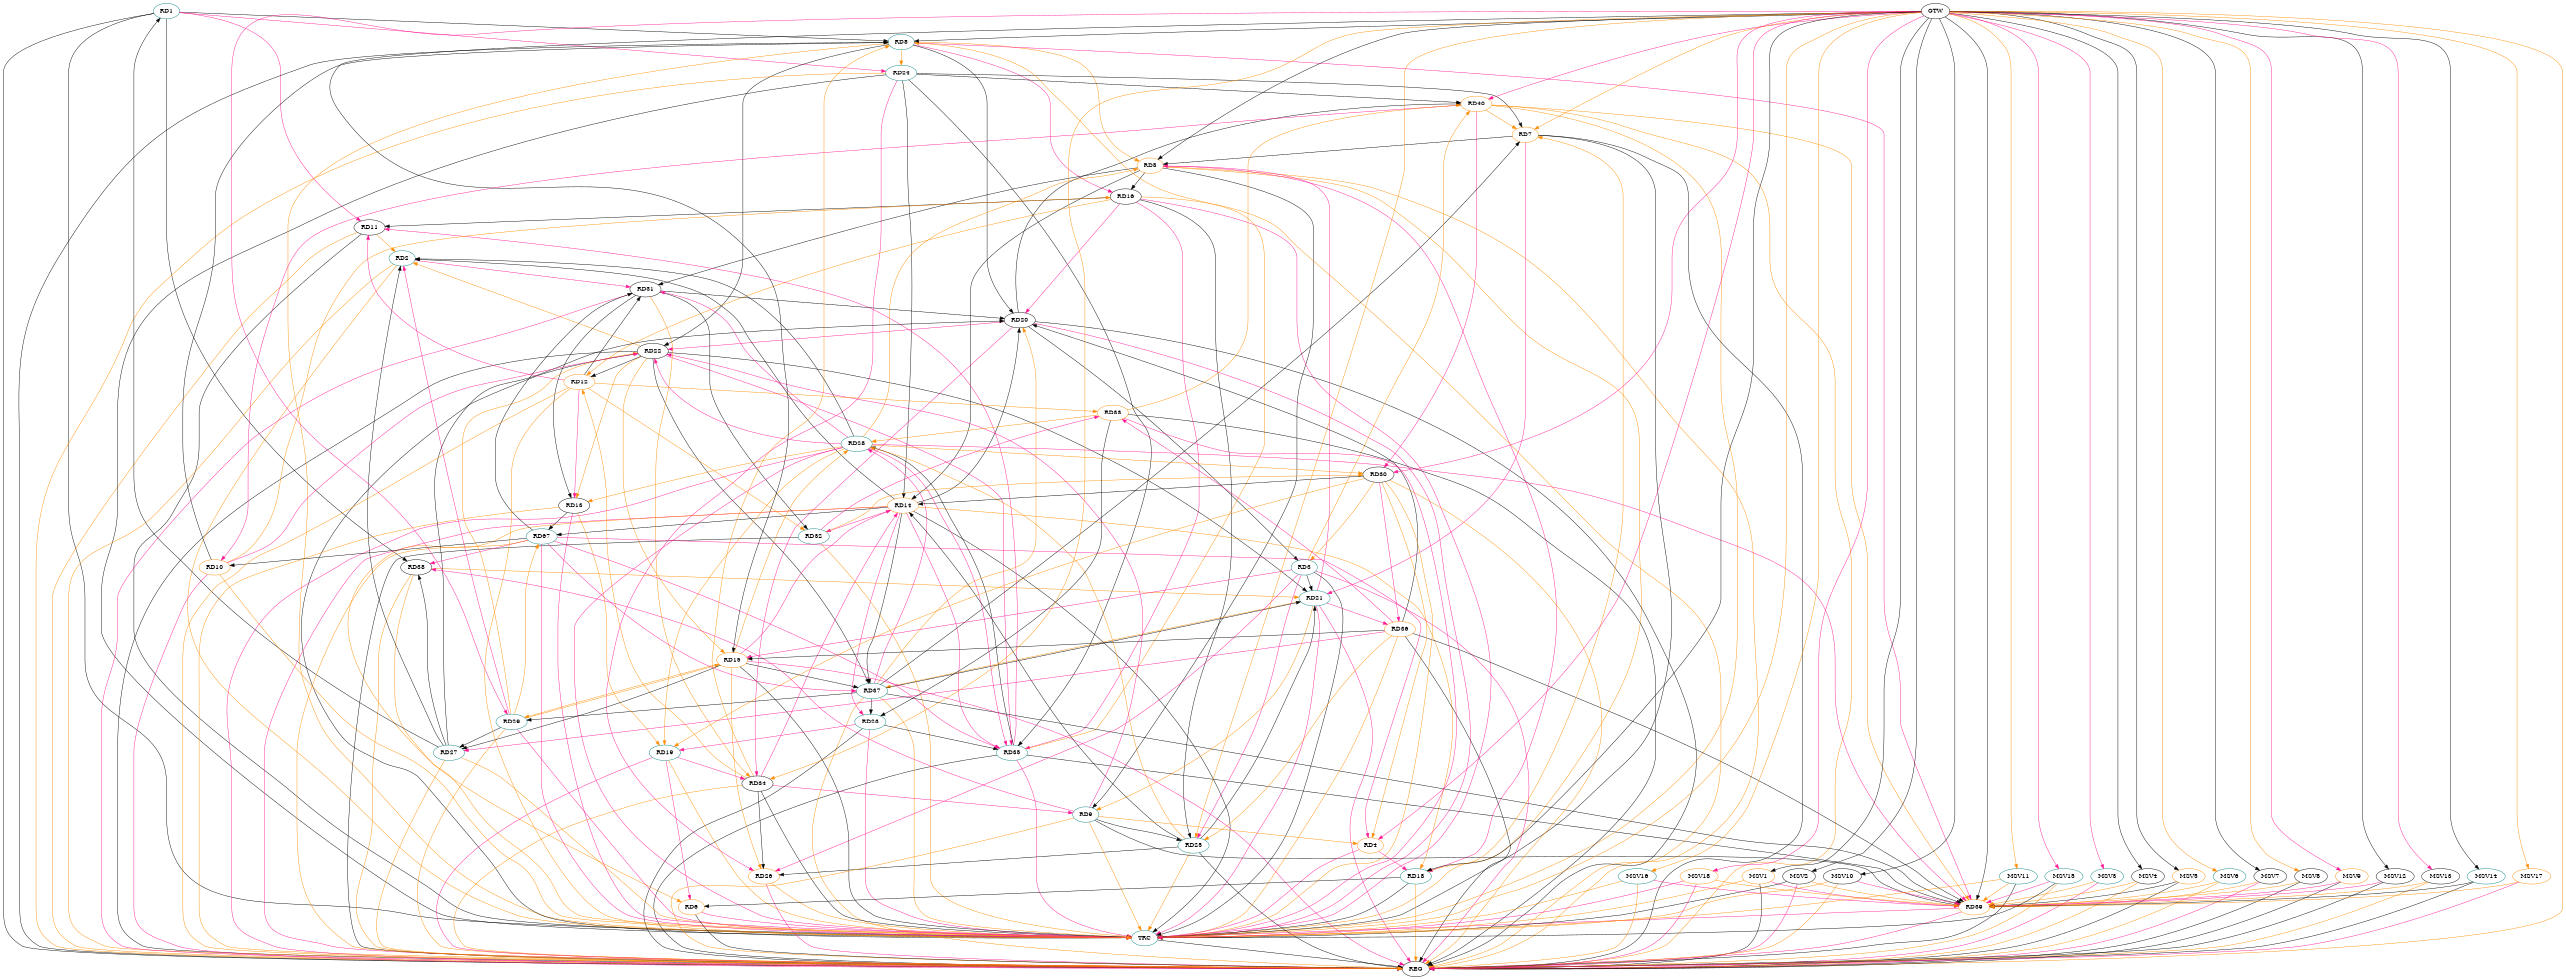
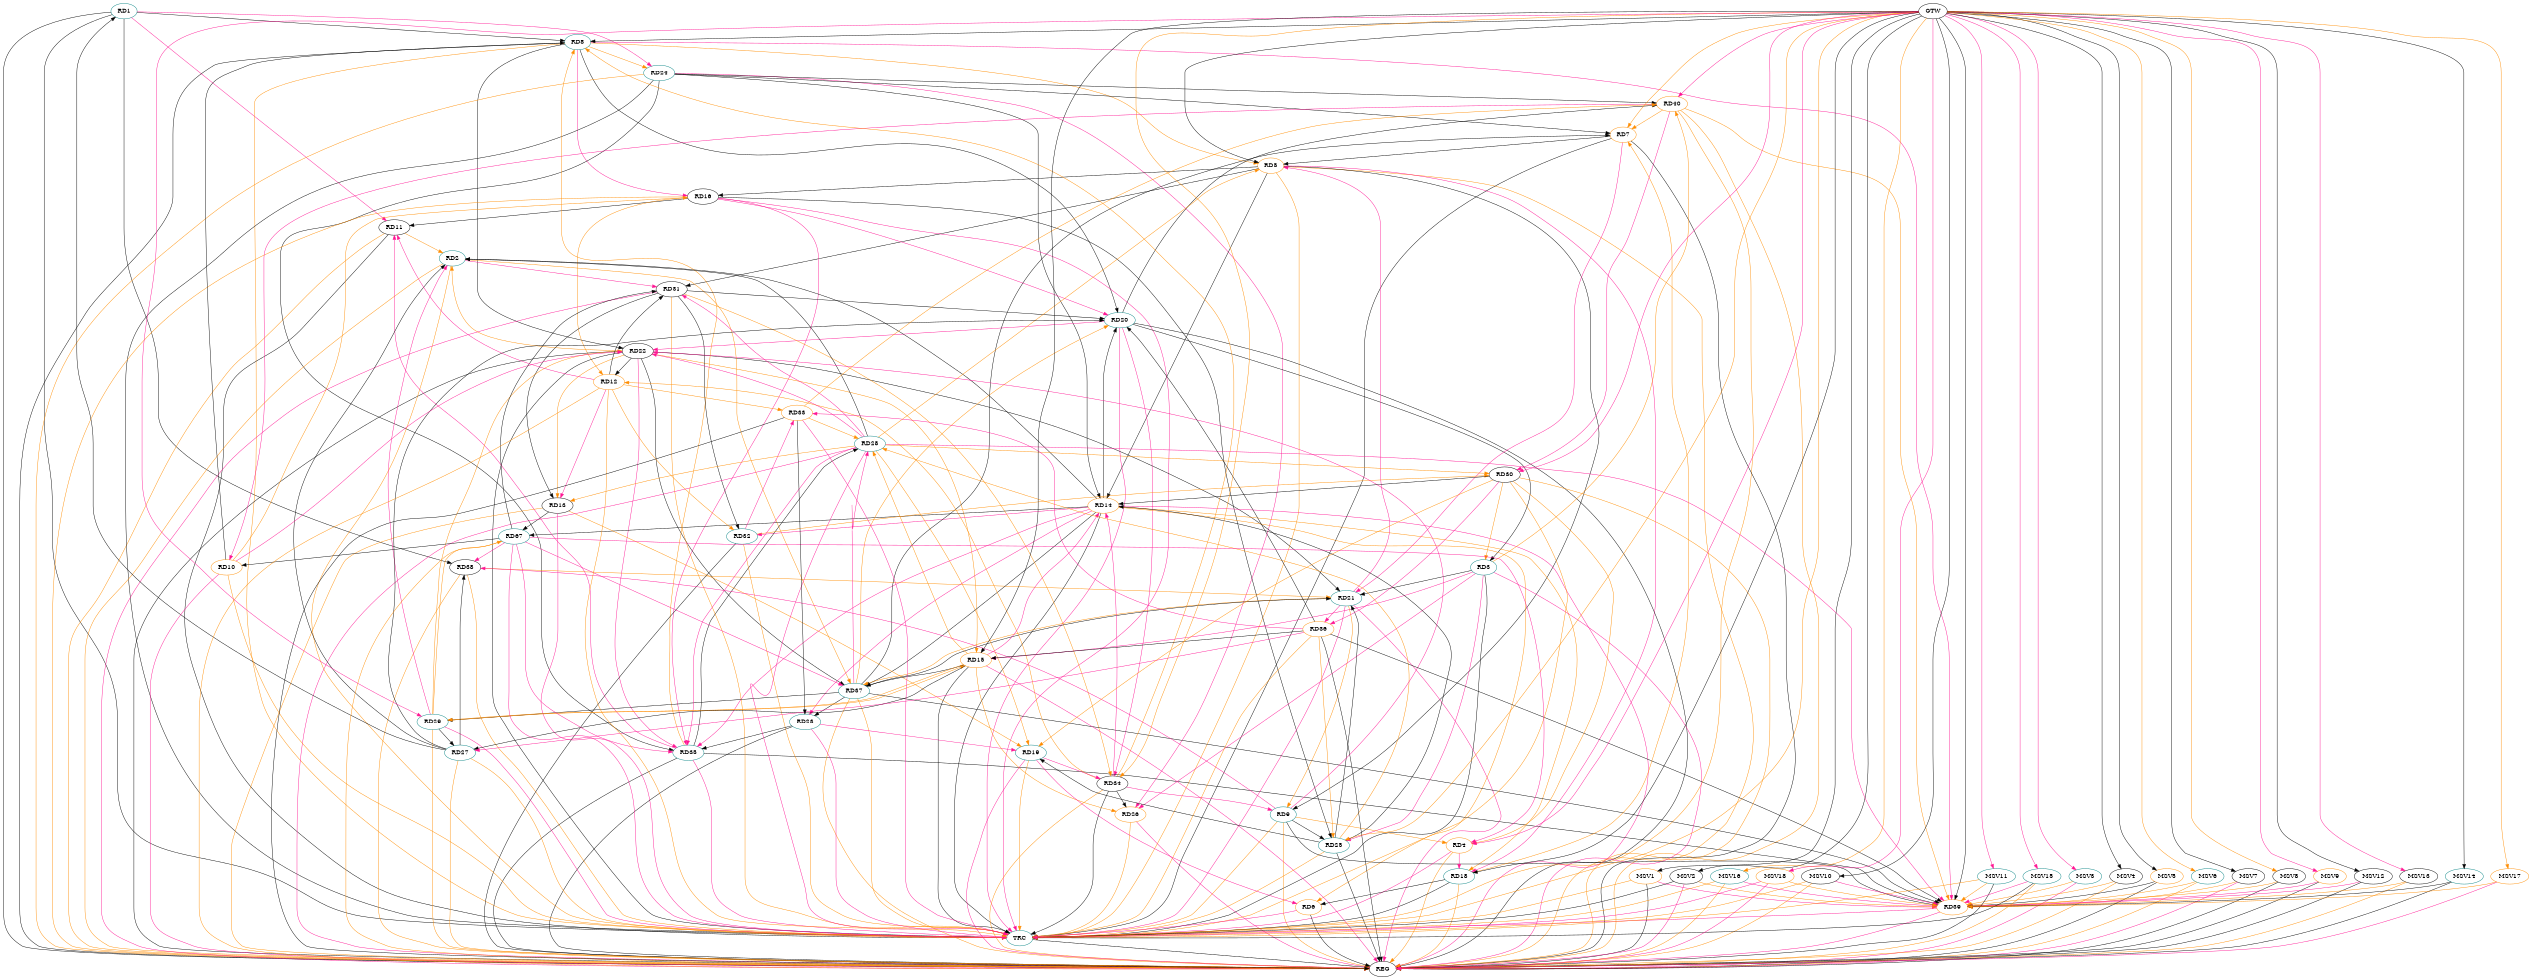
(1020, 320) -> (1120, 320)
none -> (736, 354)
(2011, 422) -> (1982, 432)
none -> (744, 743)
(2563, 745) -> (1423, 906)
(981, 861) -> (1178, 812)
